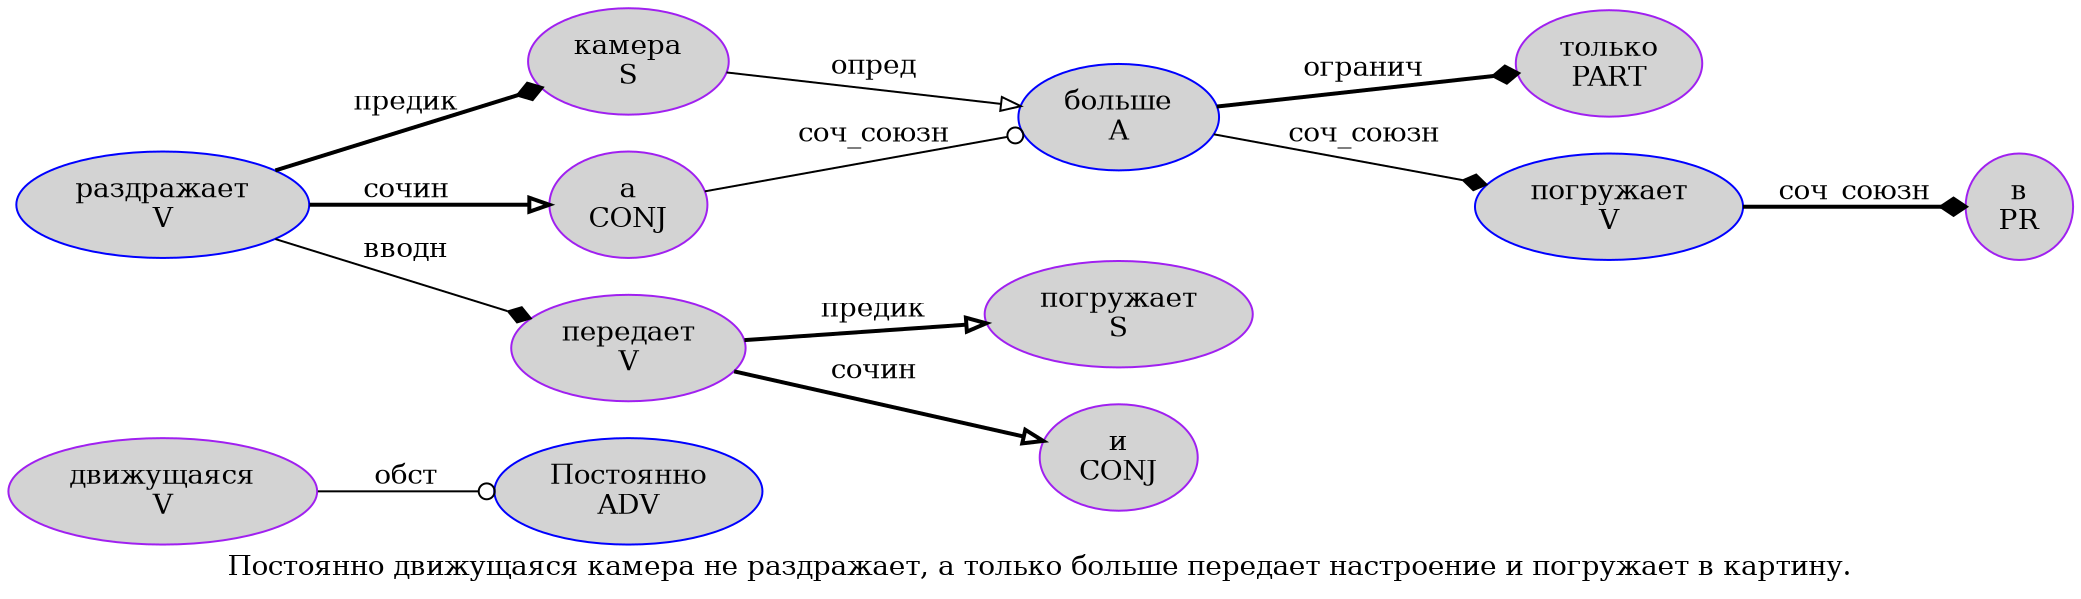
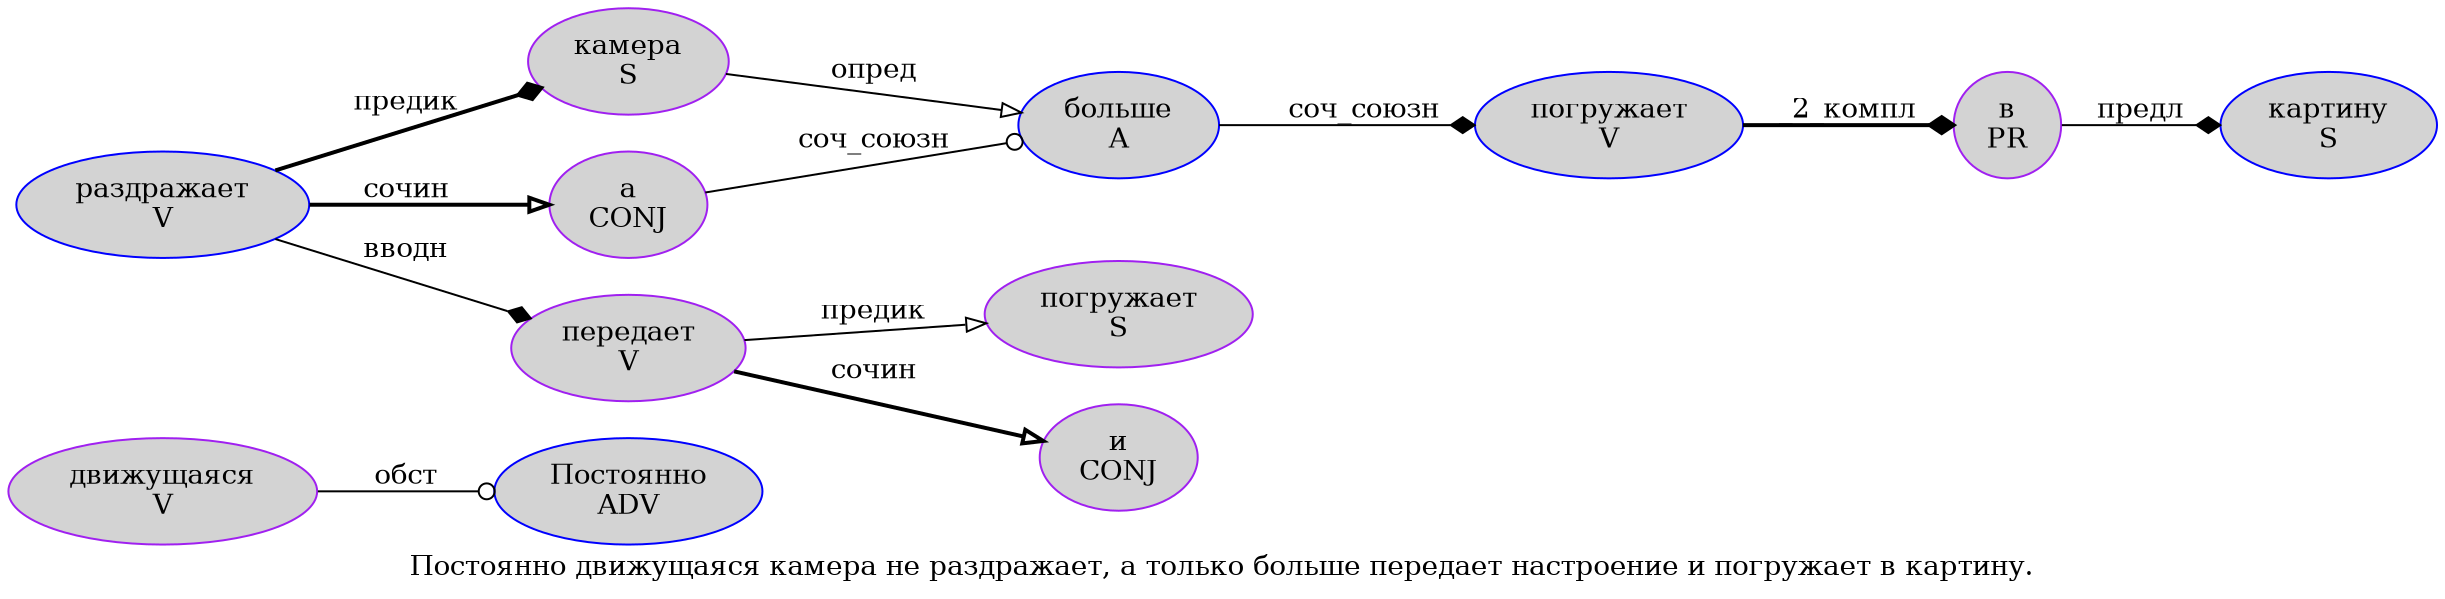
(1609, 63) -> none
none -> (2329, 125)
(1854, 192) -> (1848, 110)
(855, 332) -> (855, 332)
